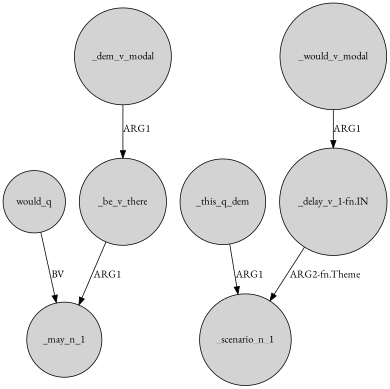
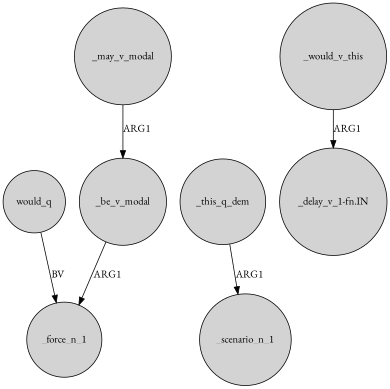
(123, 56) -> (123, 56)
(333, 56) -> (333, 56)
(123, 202) -> (123, 202)
(289, 271) -> none
(64, 340) -> (64, 340)
